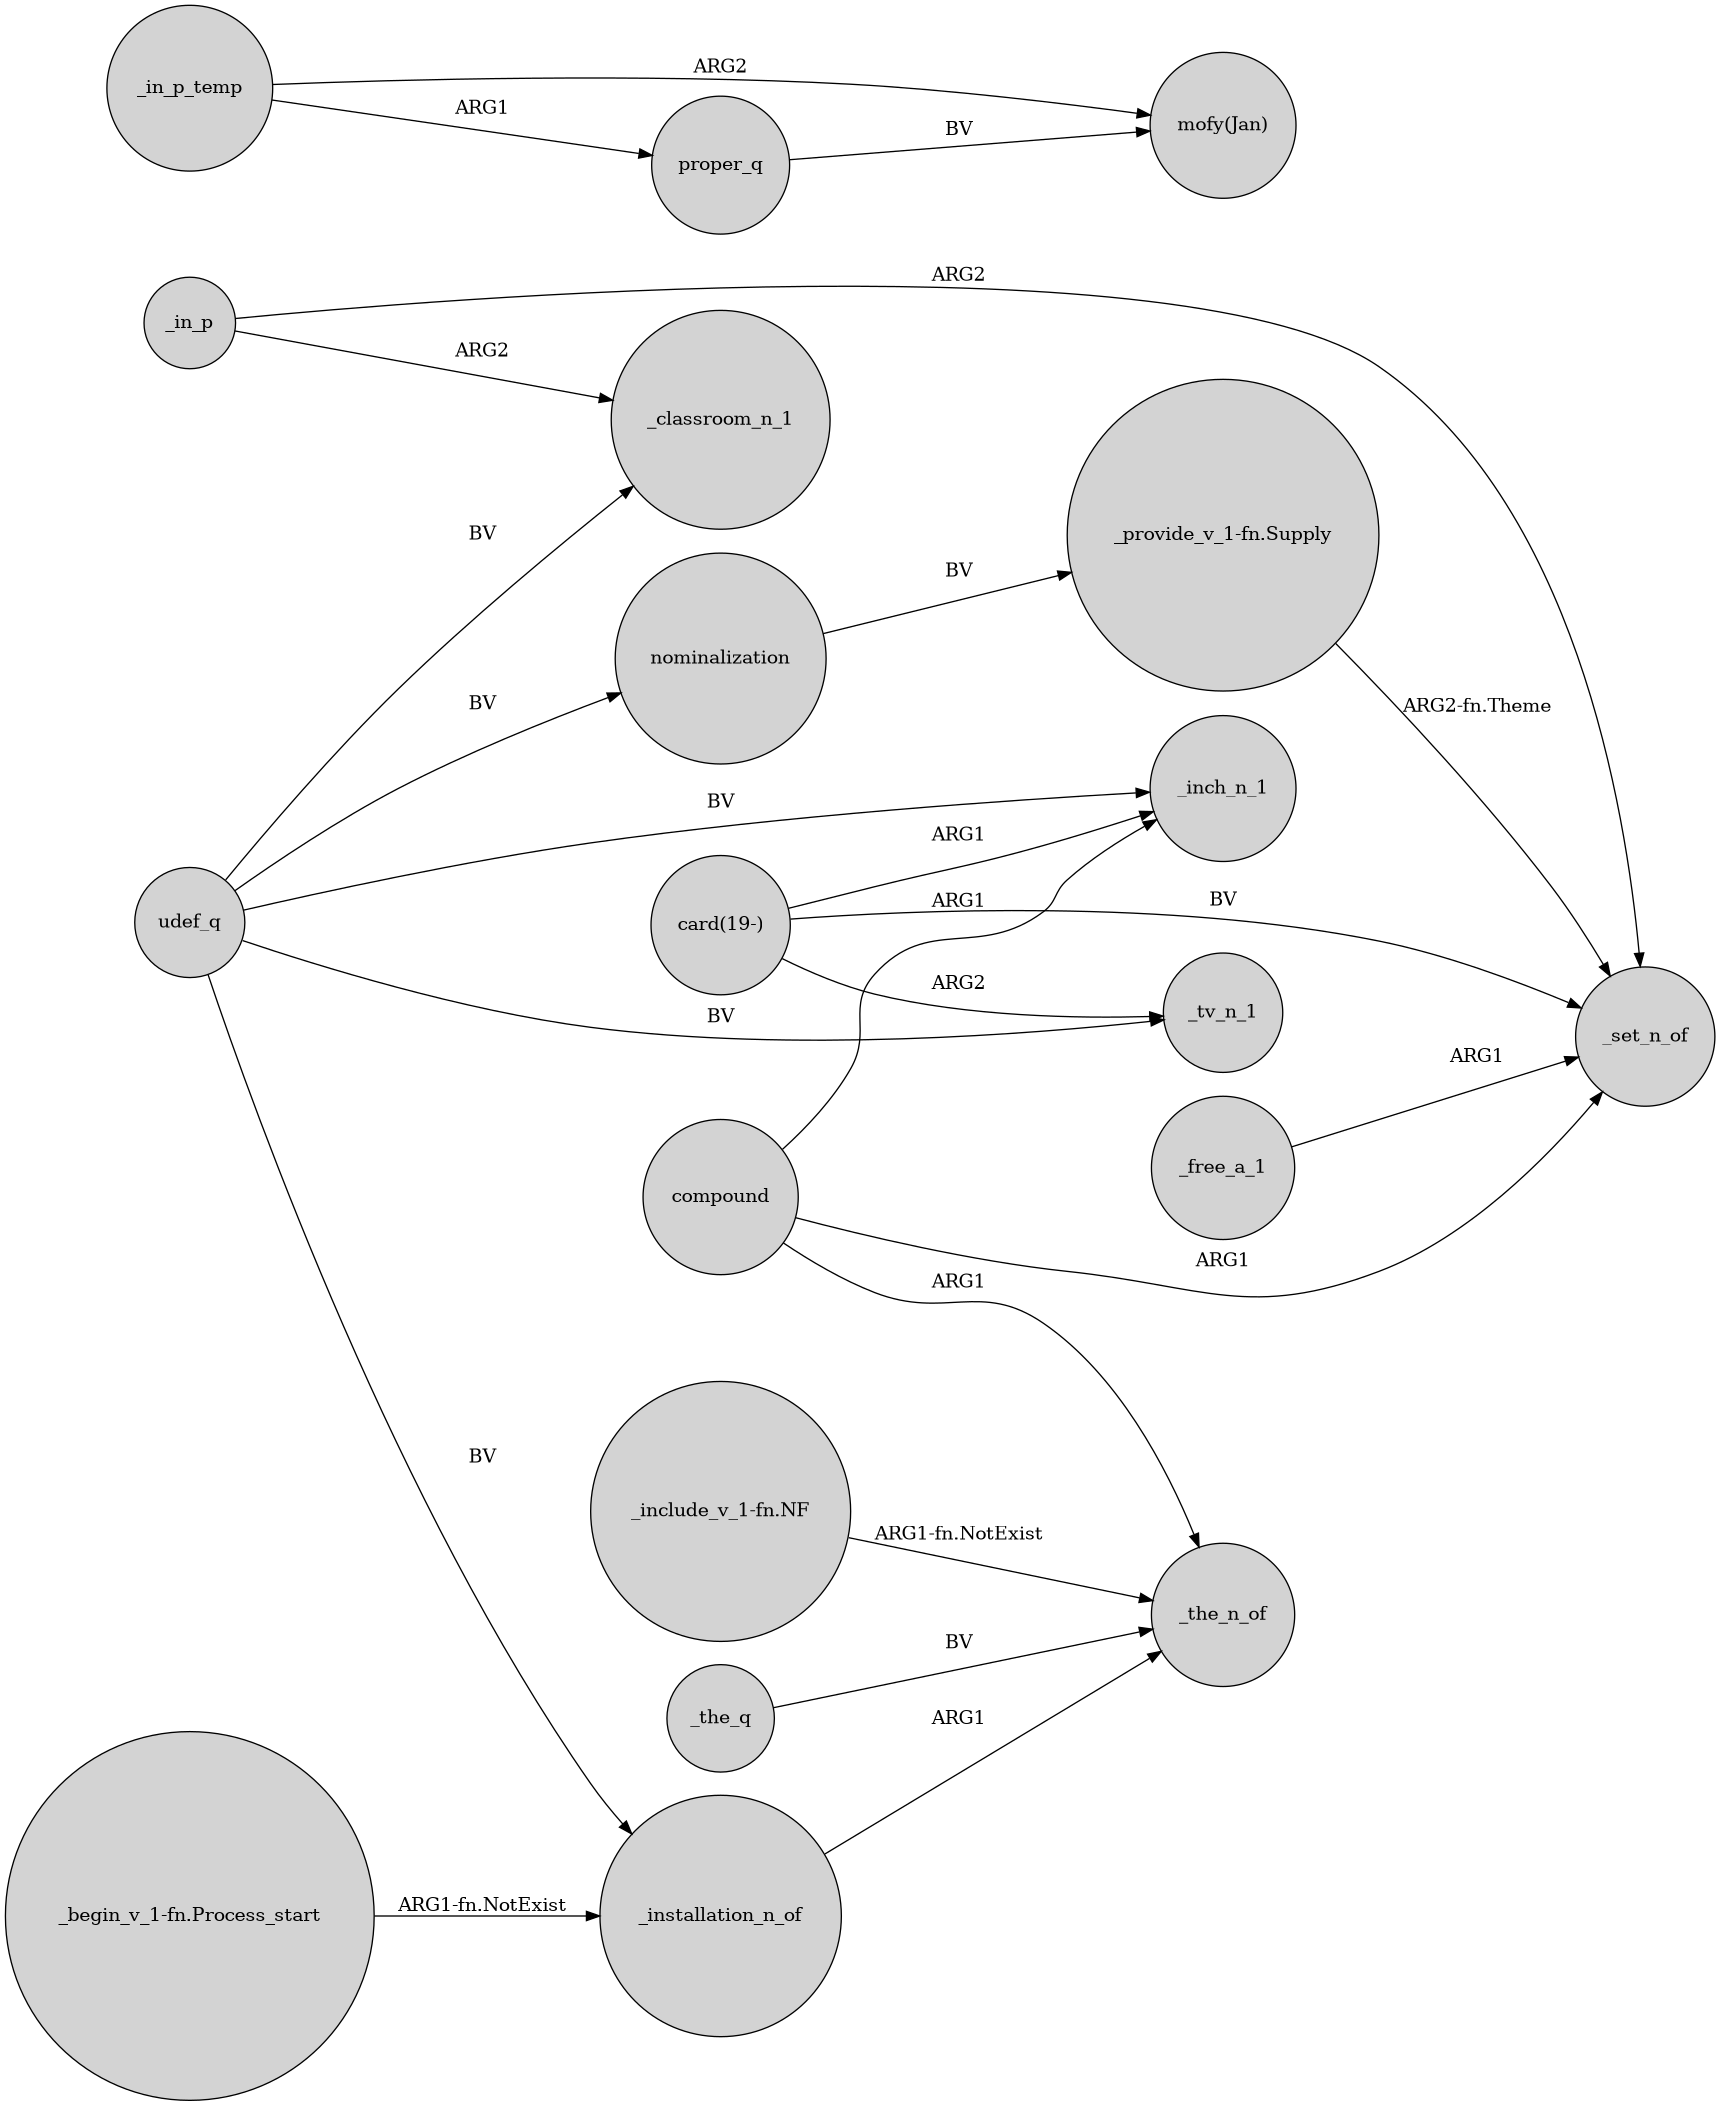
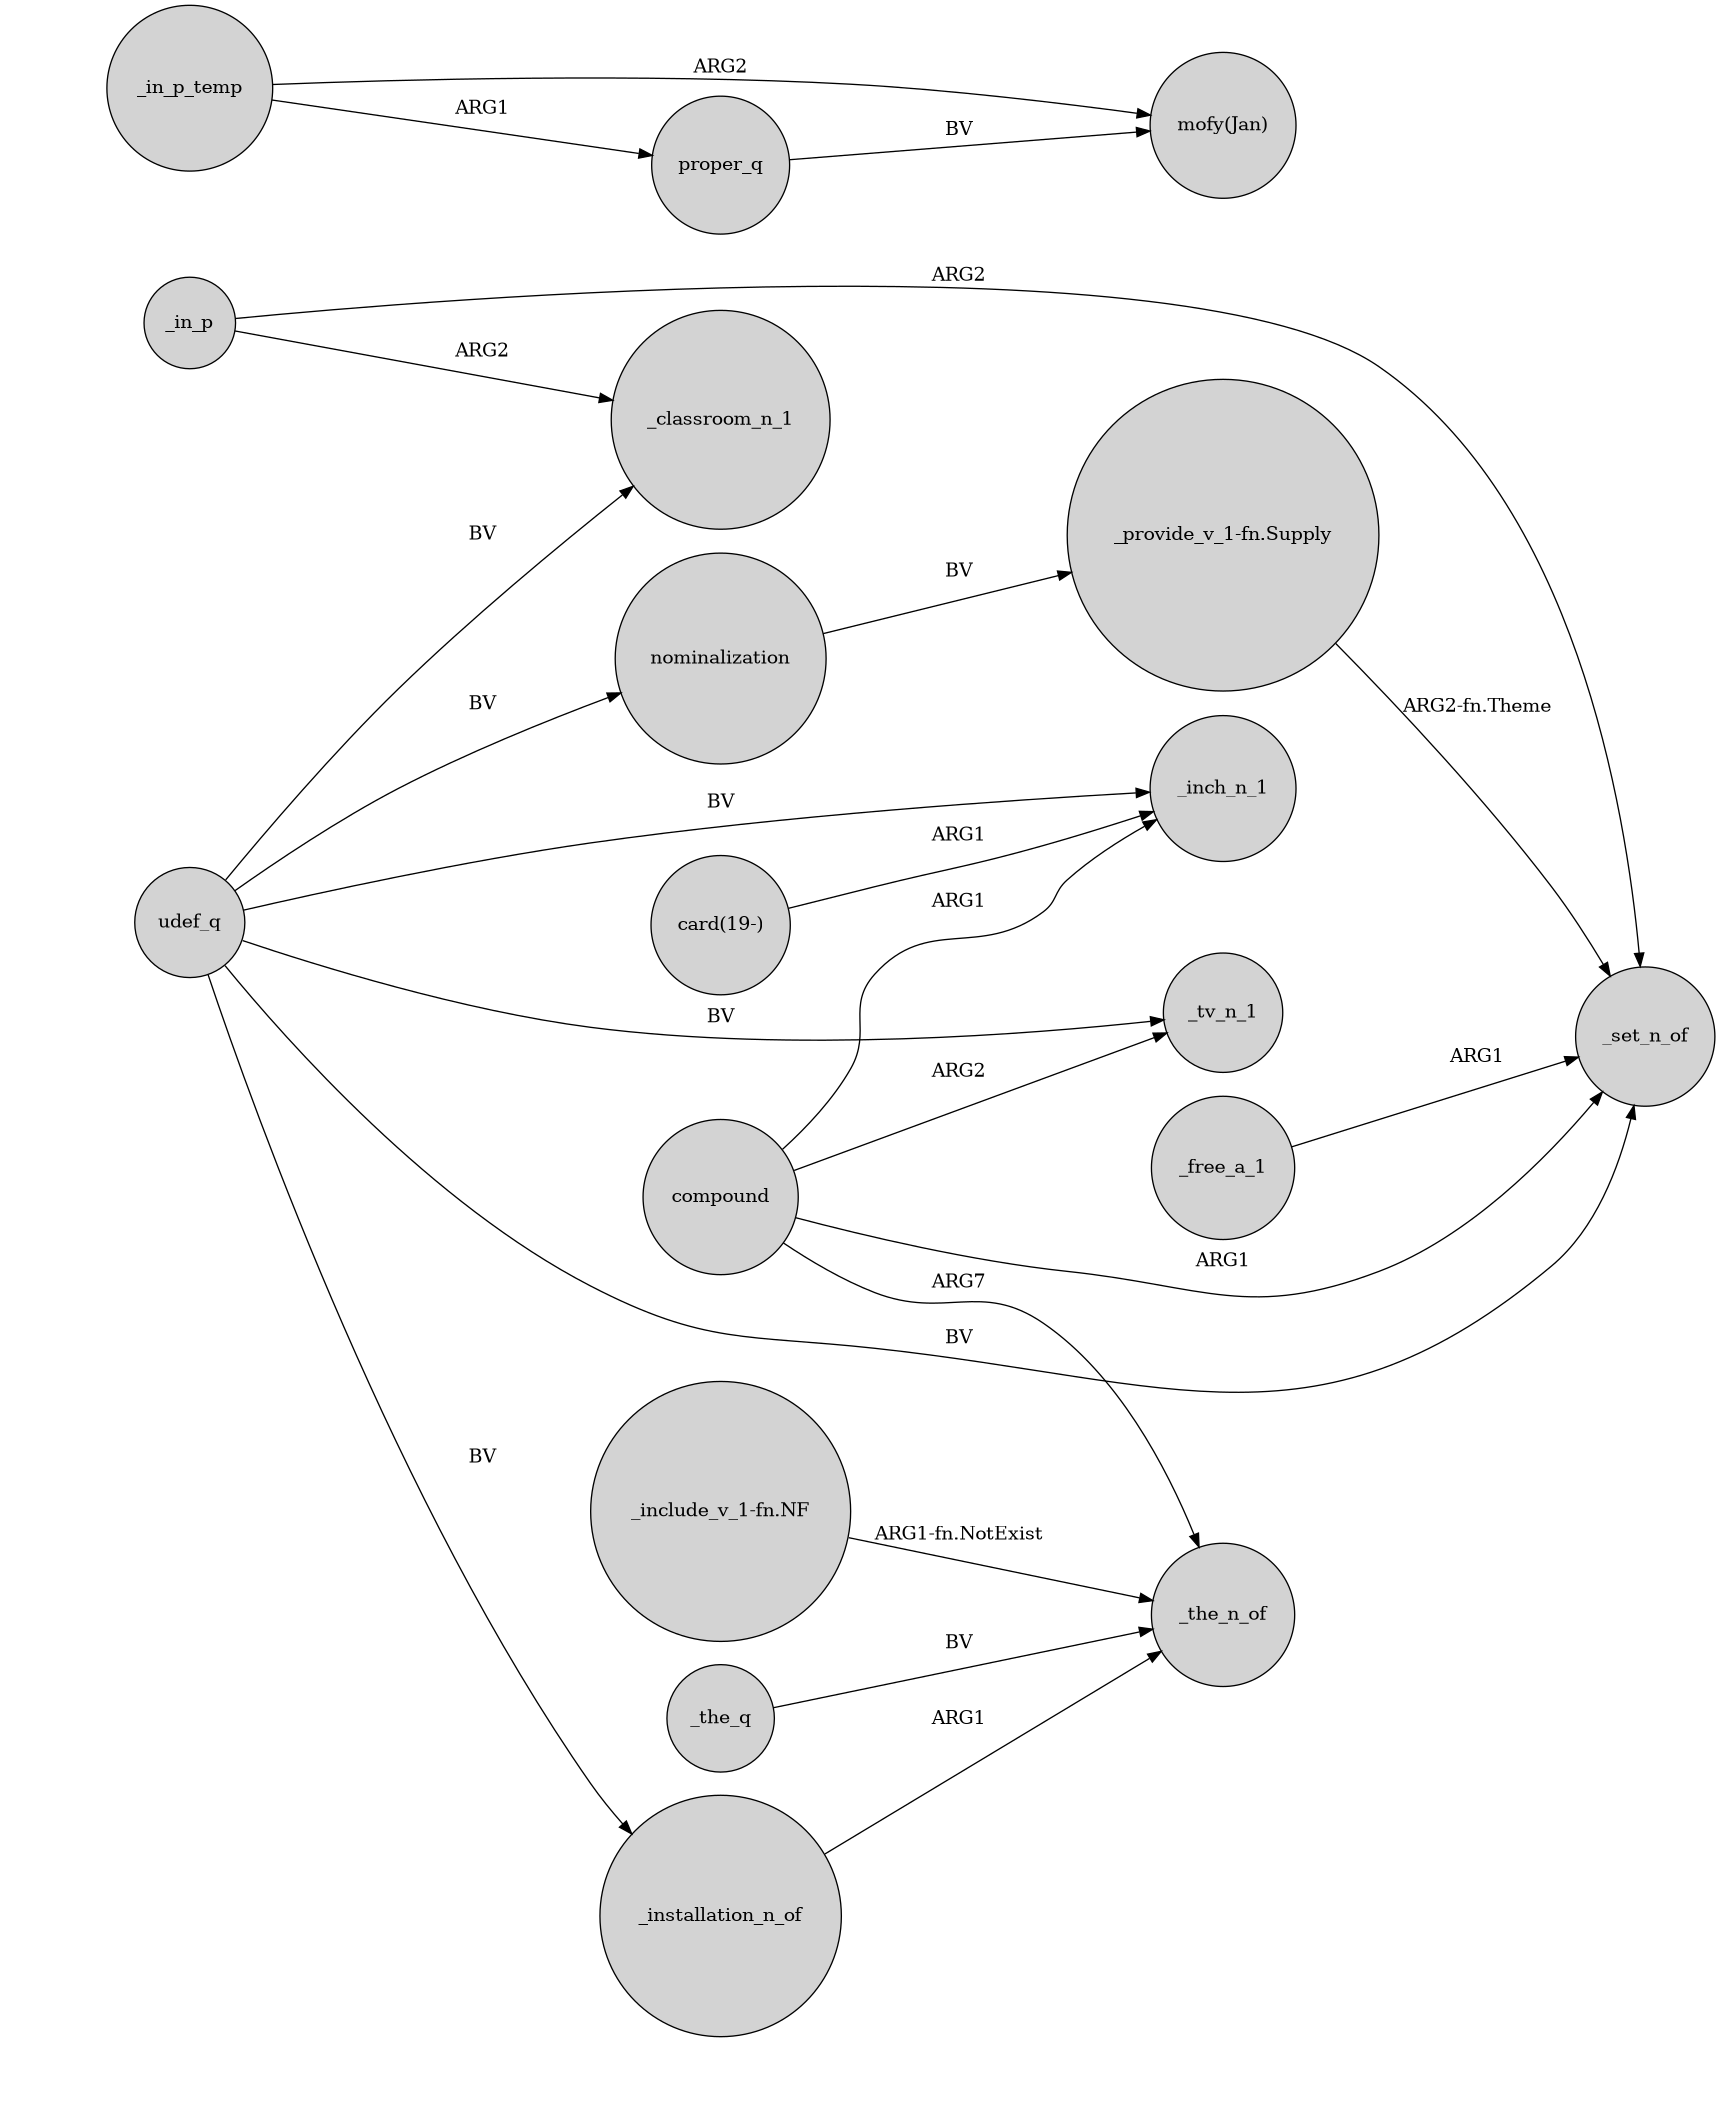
(1185, 917) -> (924, 1355)
(962, 1009) -> (974, 1104)
(959, 1283) -> (959, 1283)
(190, 1916) -> none
